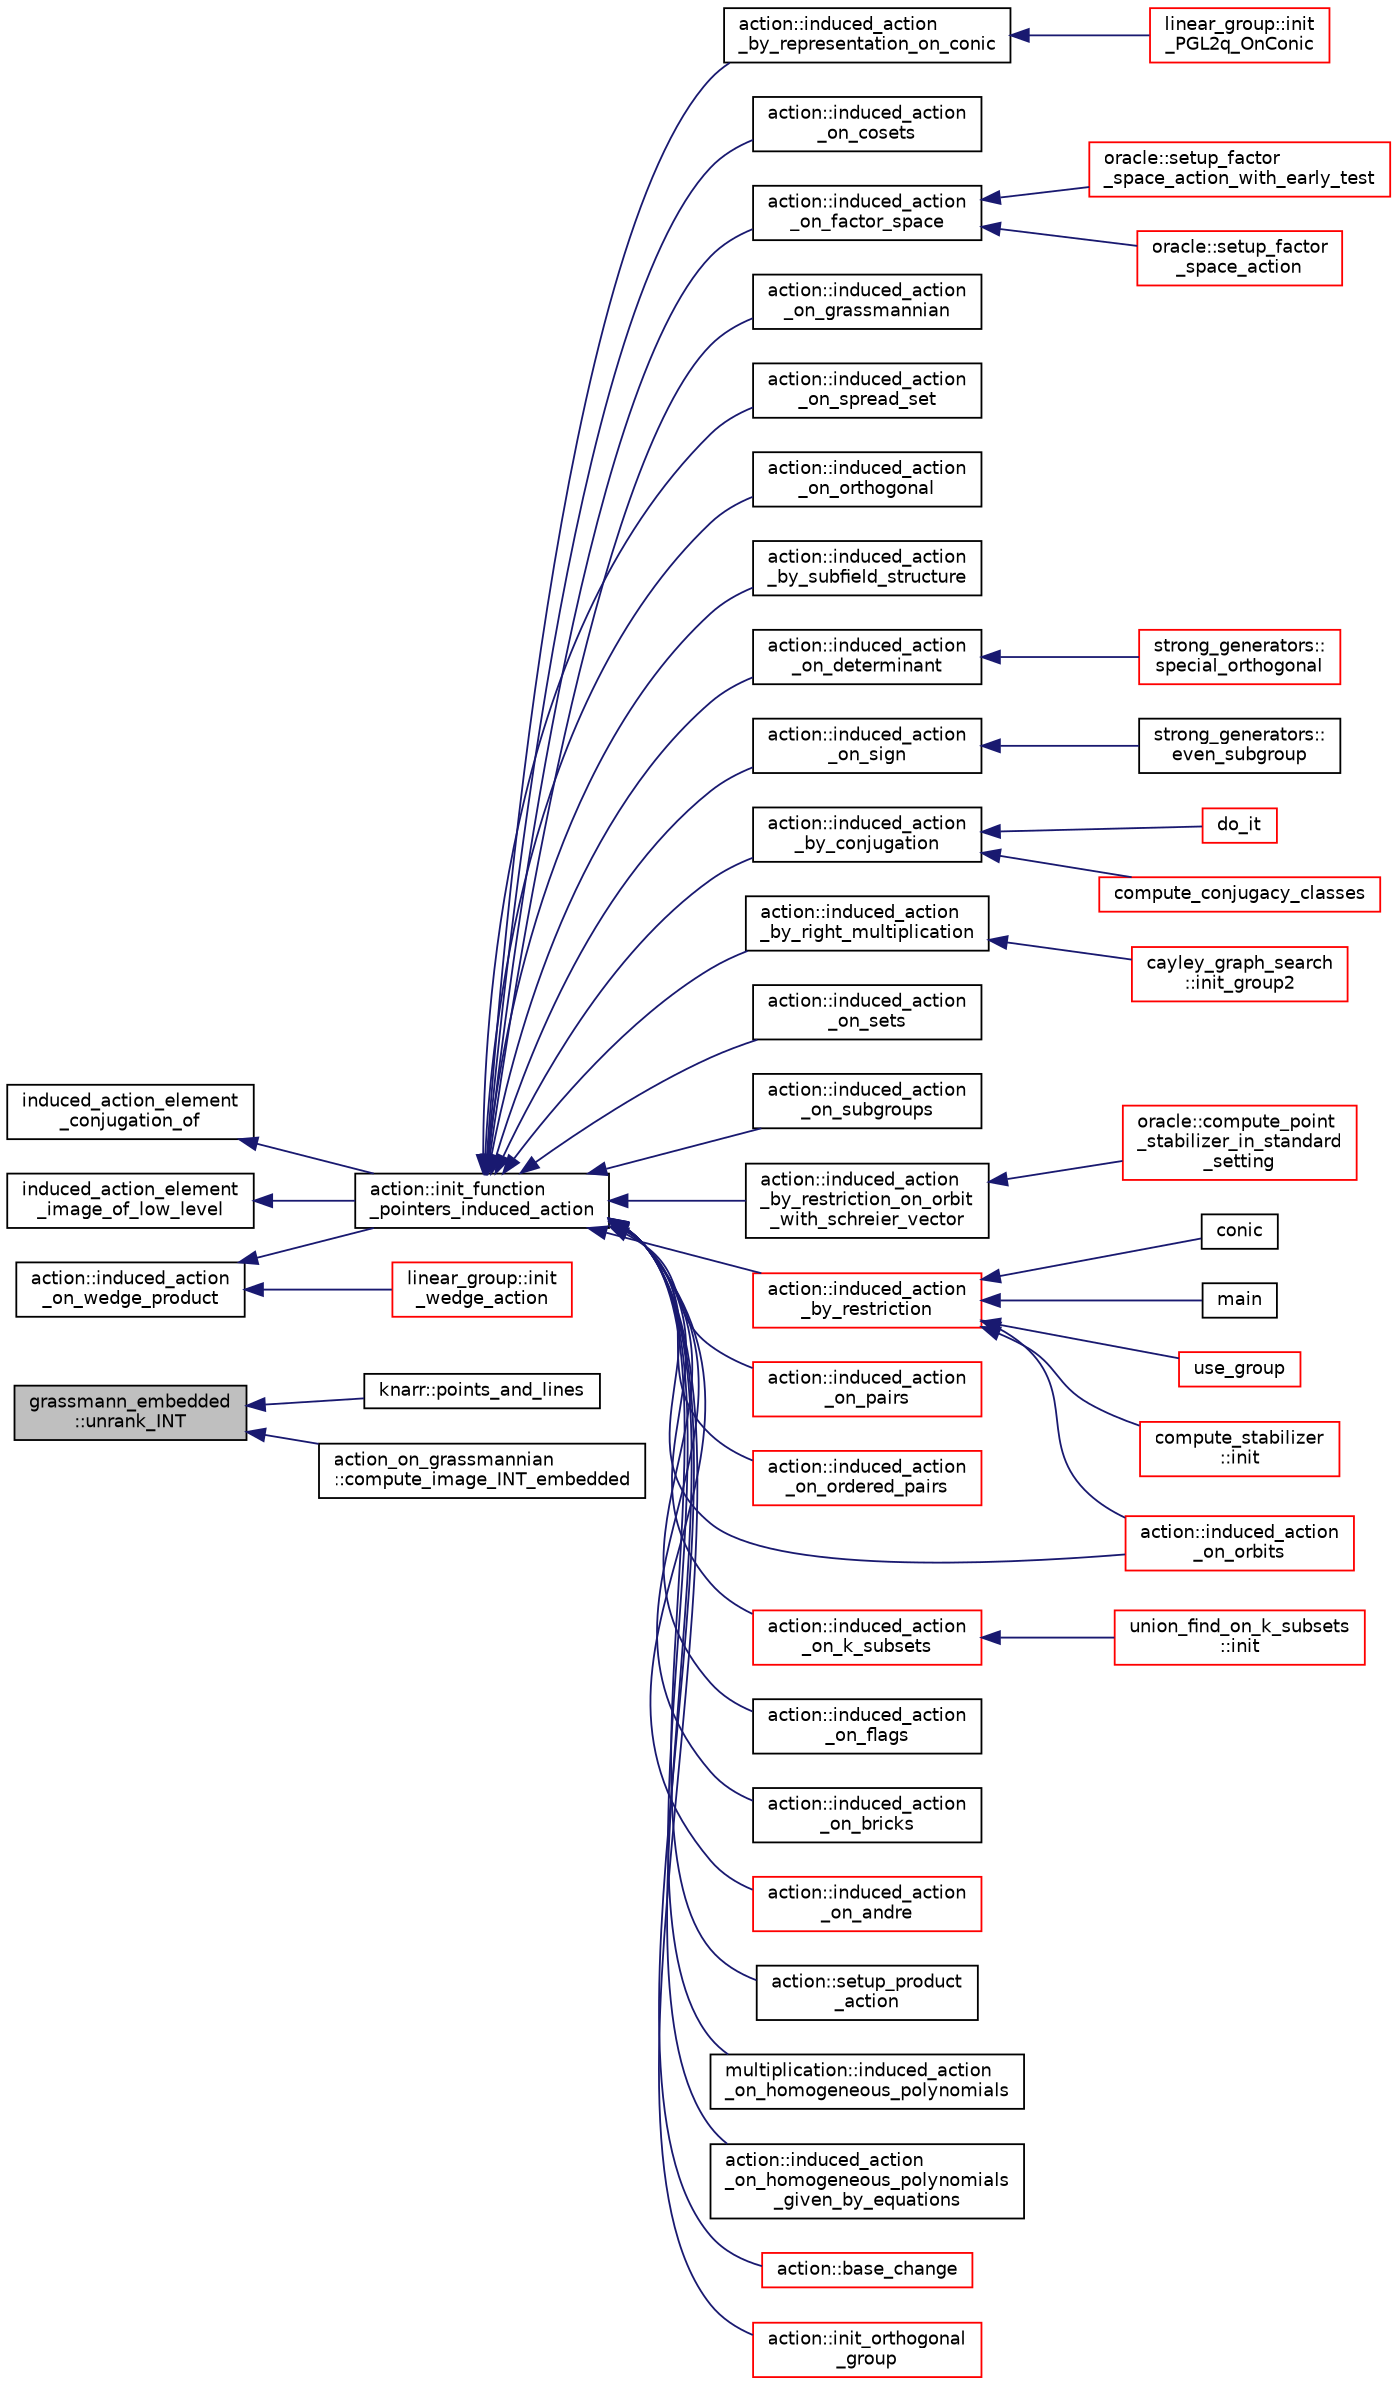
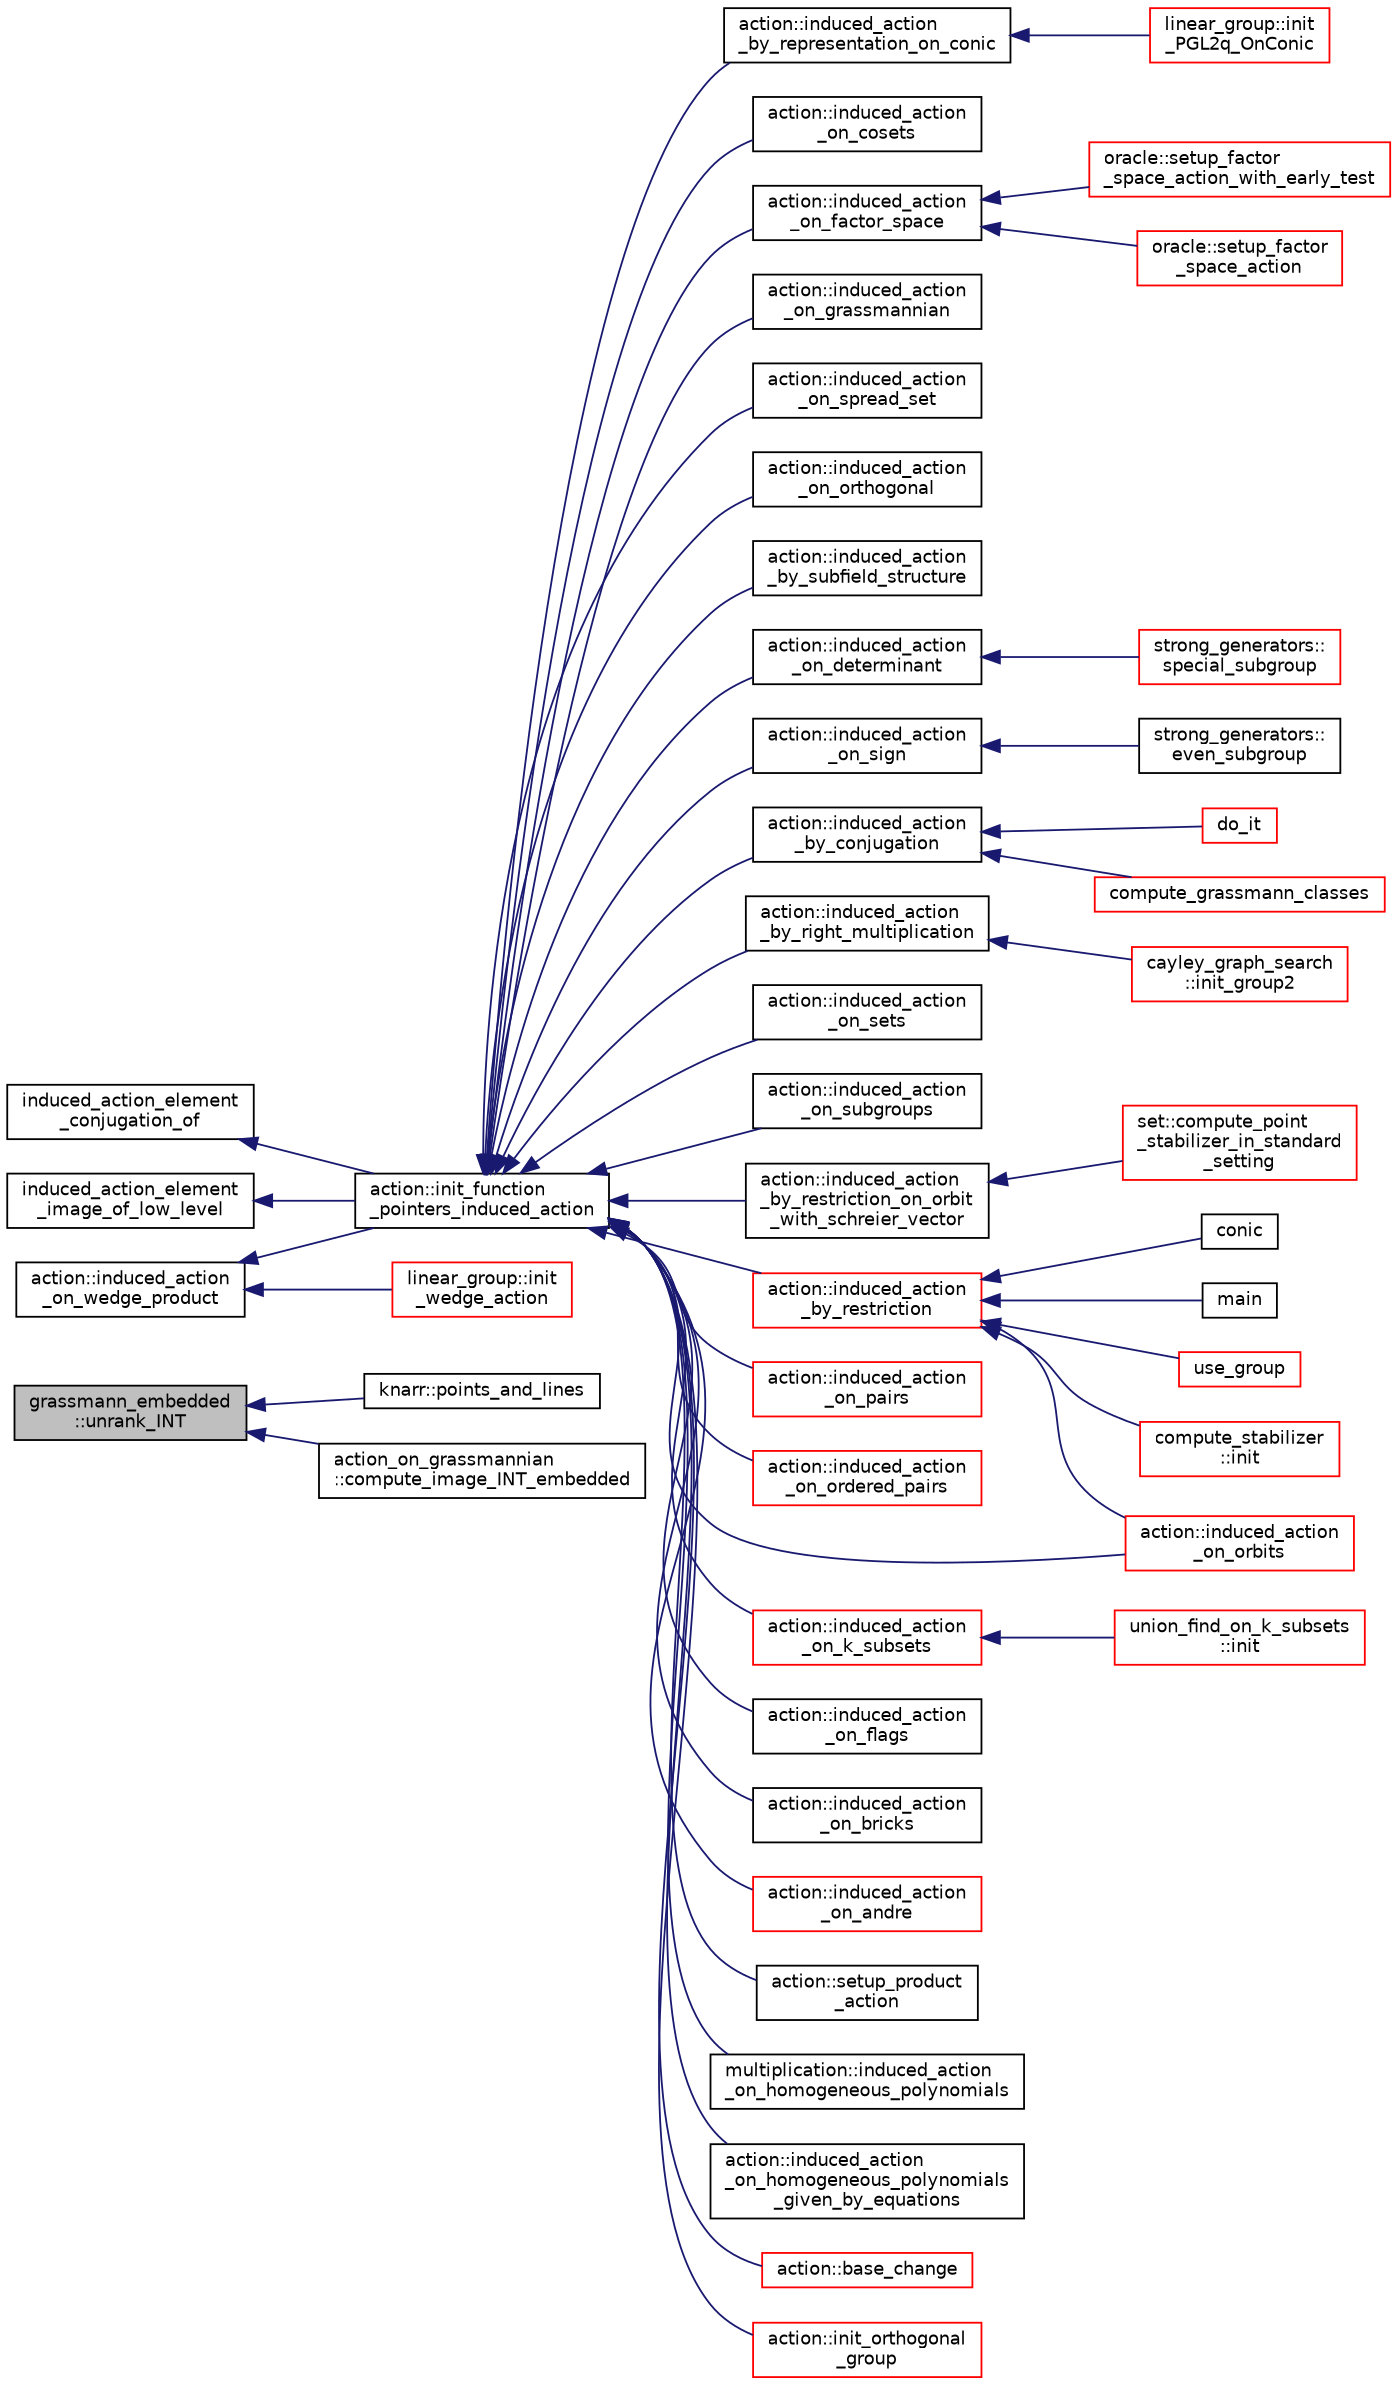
(1240, 657) -> (1240, 657)
(1240, 894) -> (1240, 894)
(1240, 1143) -> (1240, 1143)
